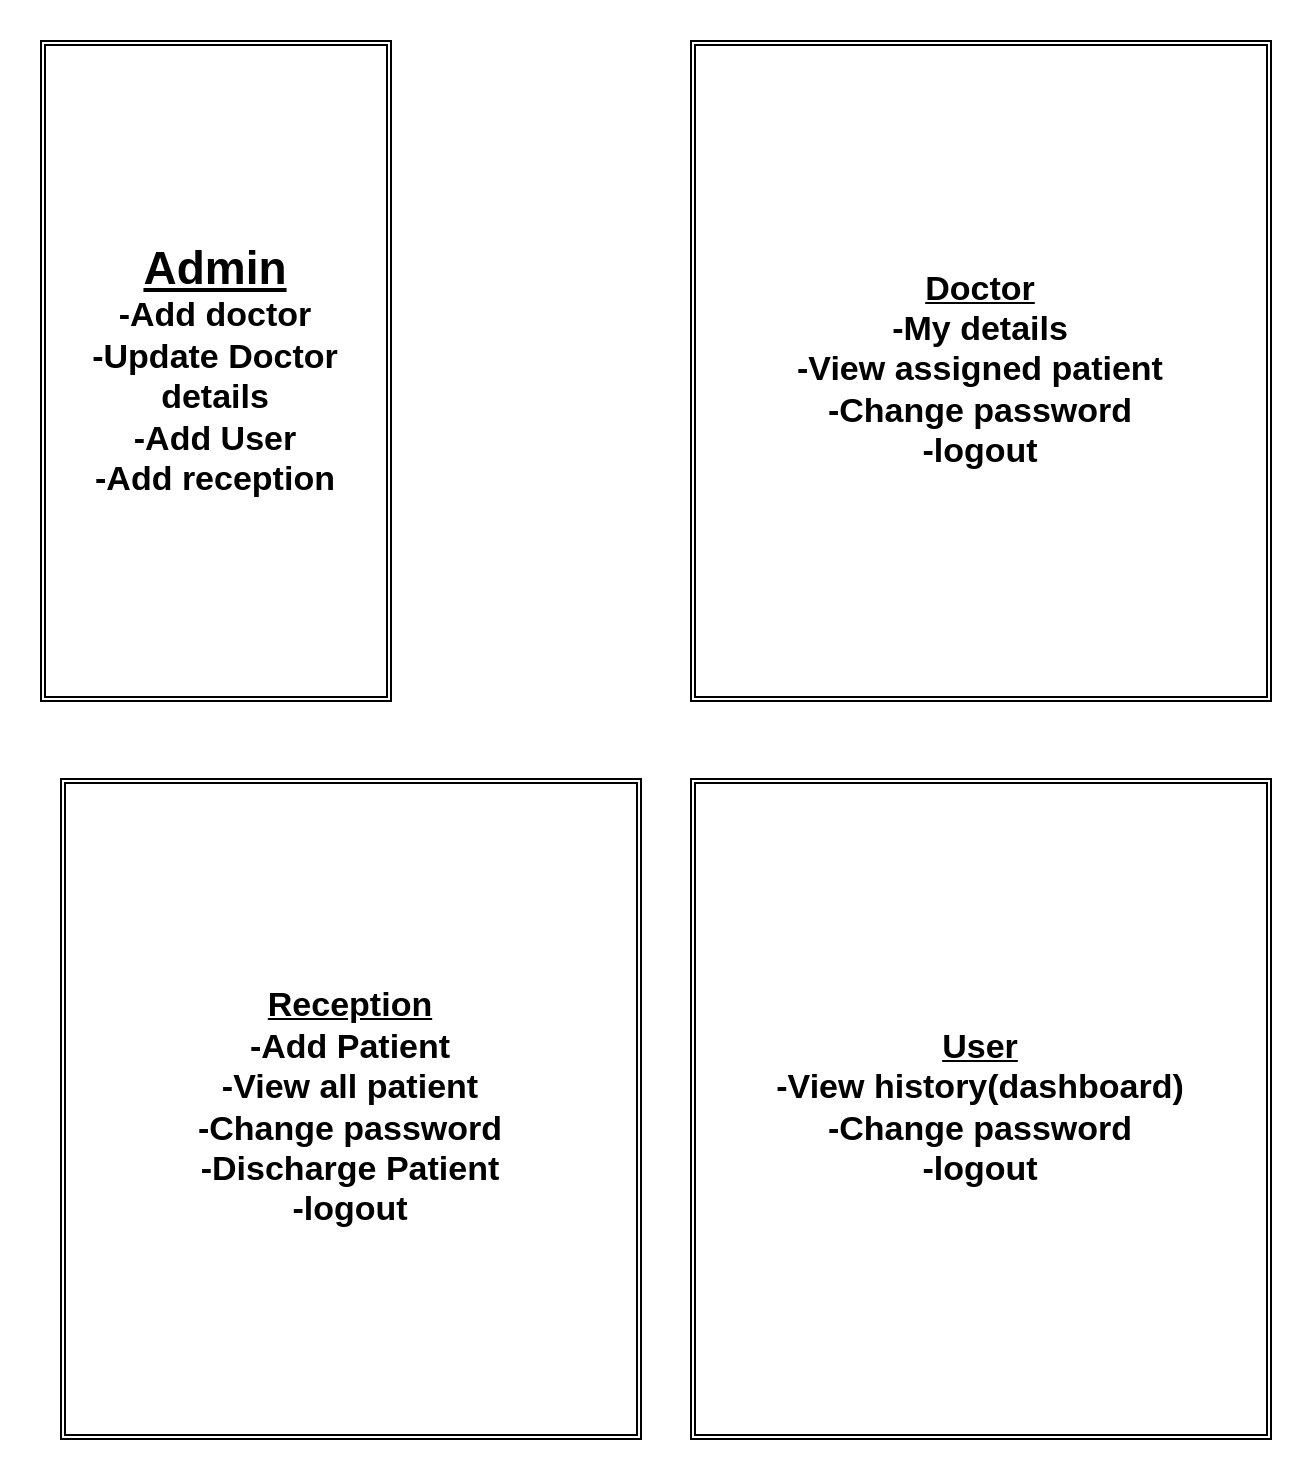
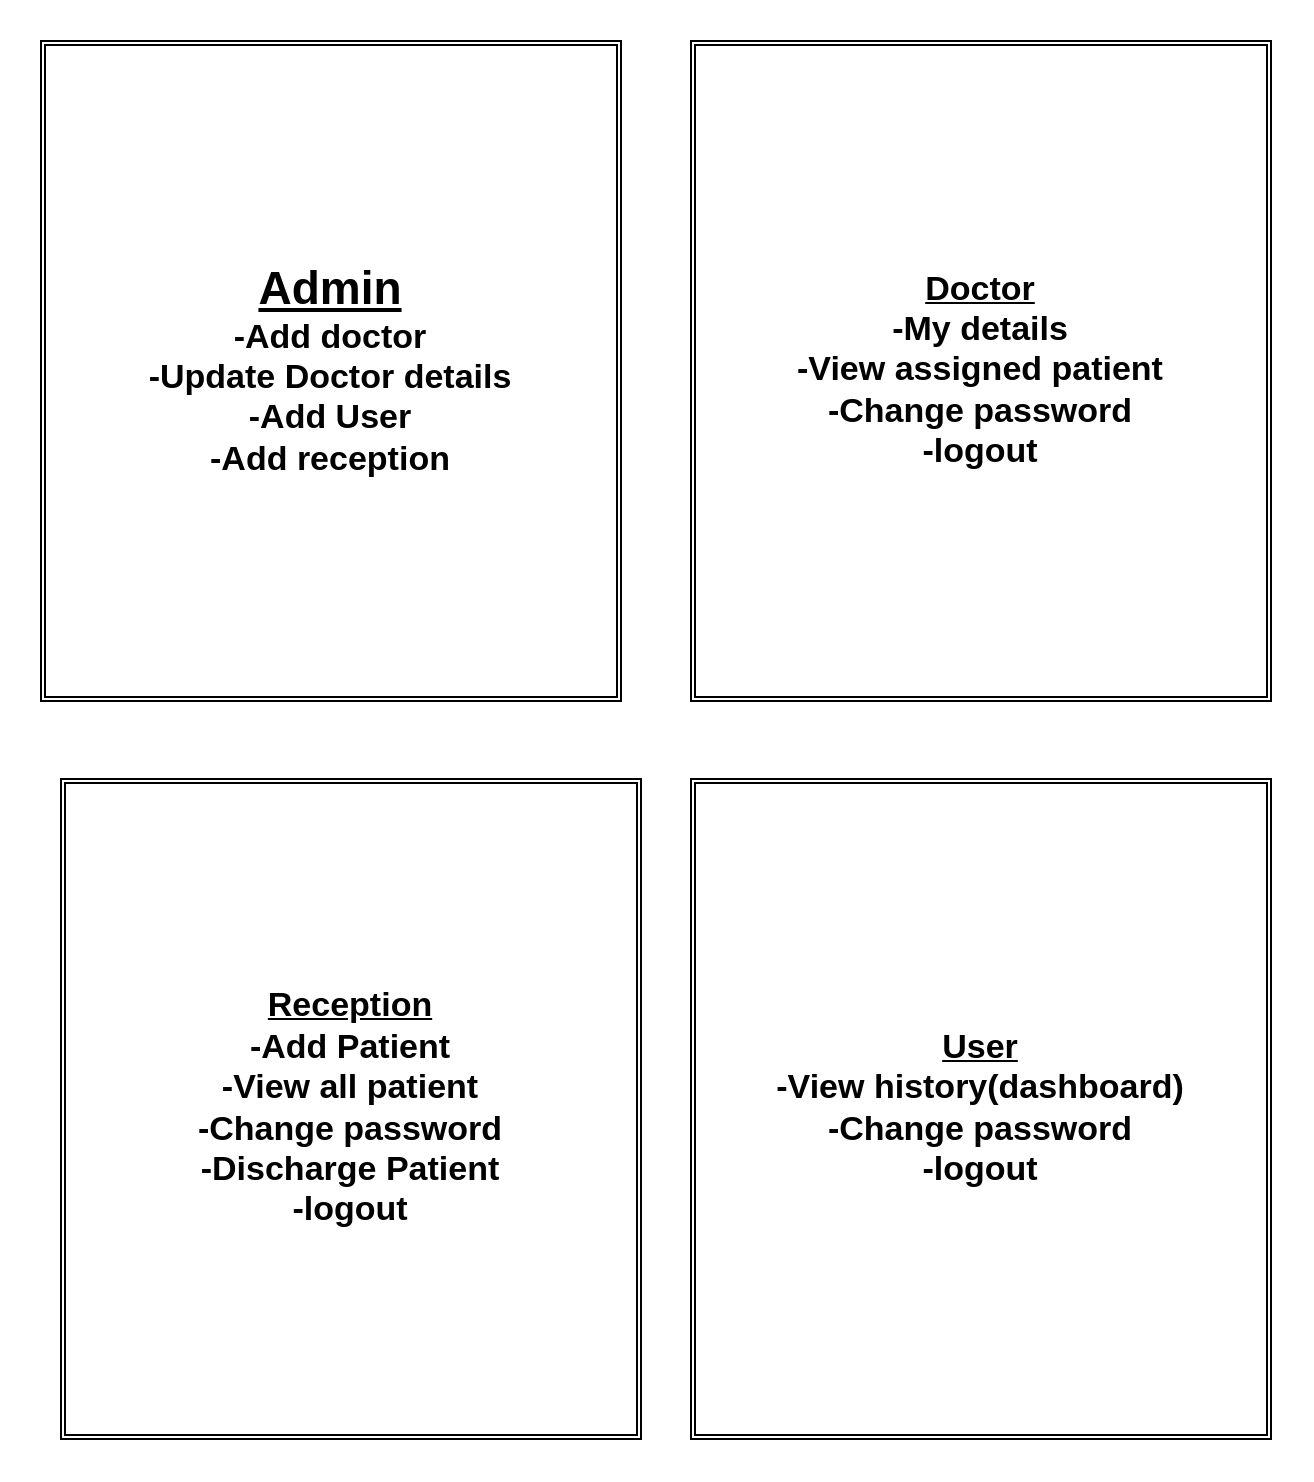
(216, 371) -> (331, 371)
